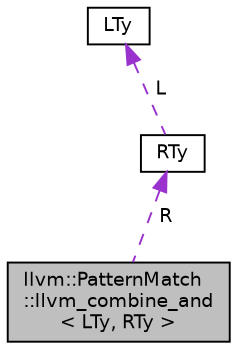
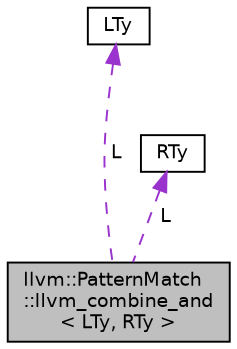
(150, 98) -> (105, 163)
(163, 217) -> (163, 217)
